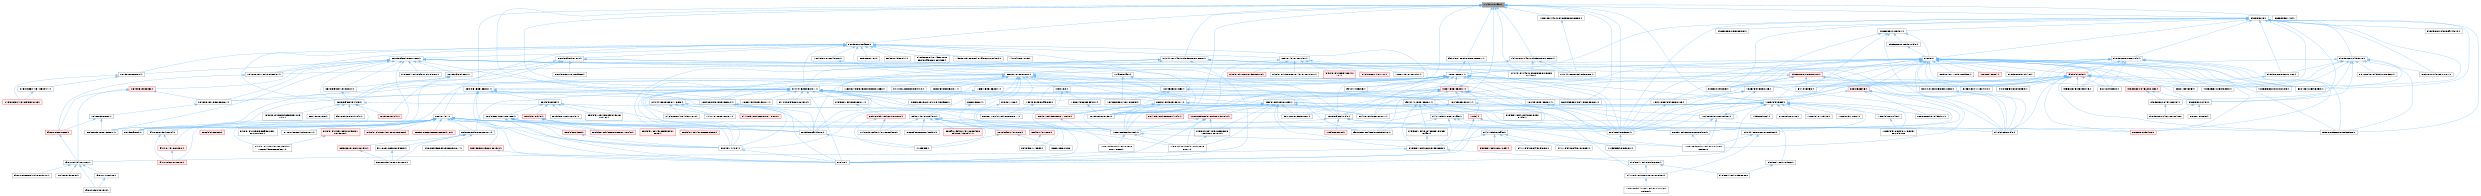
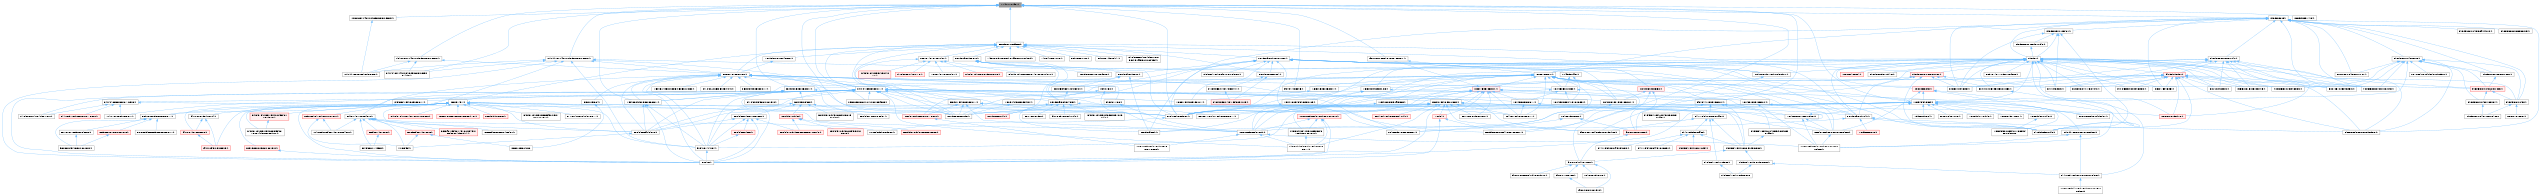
none -> (2469, 71)
(1545, 127) -> (1468, 125)
